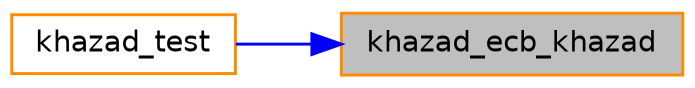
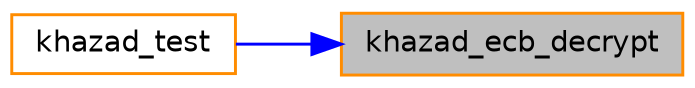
(512, 44) -> (512, 44)
